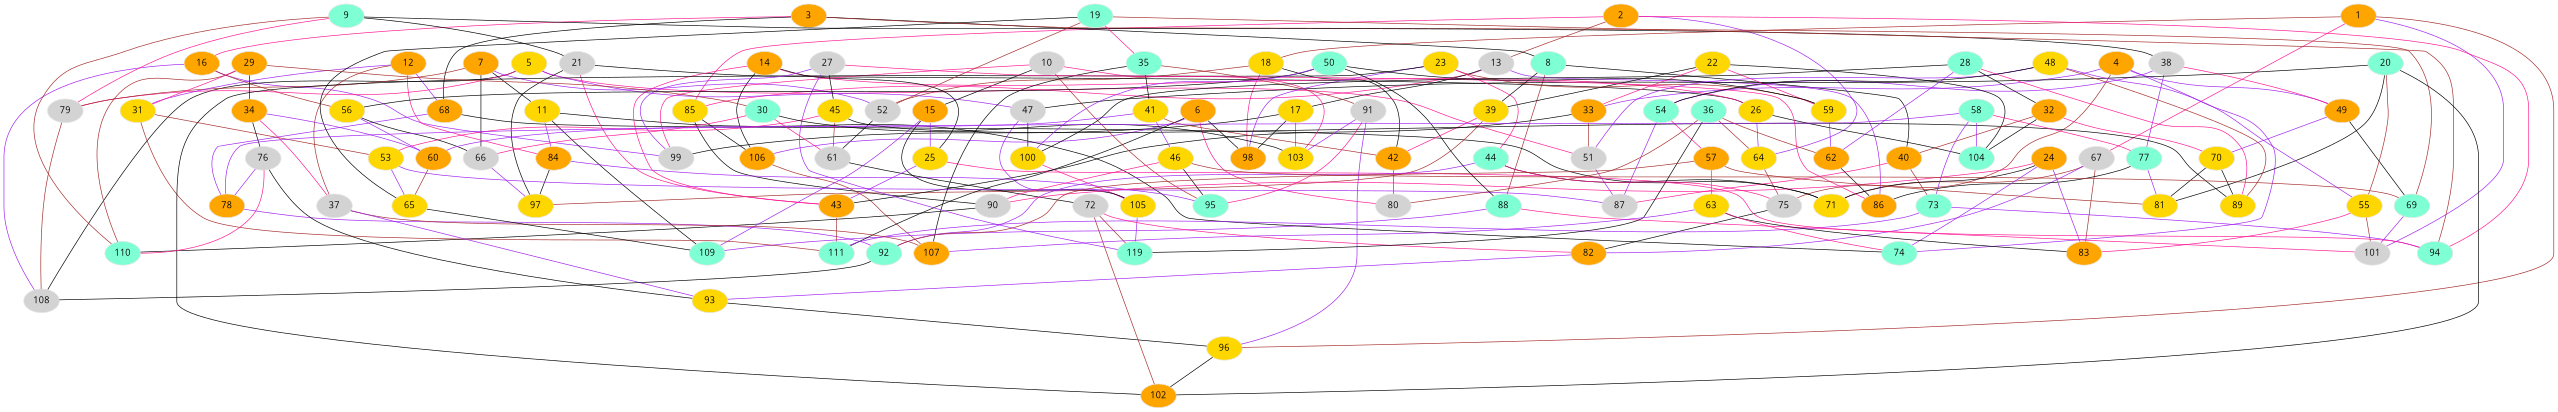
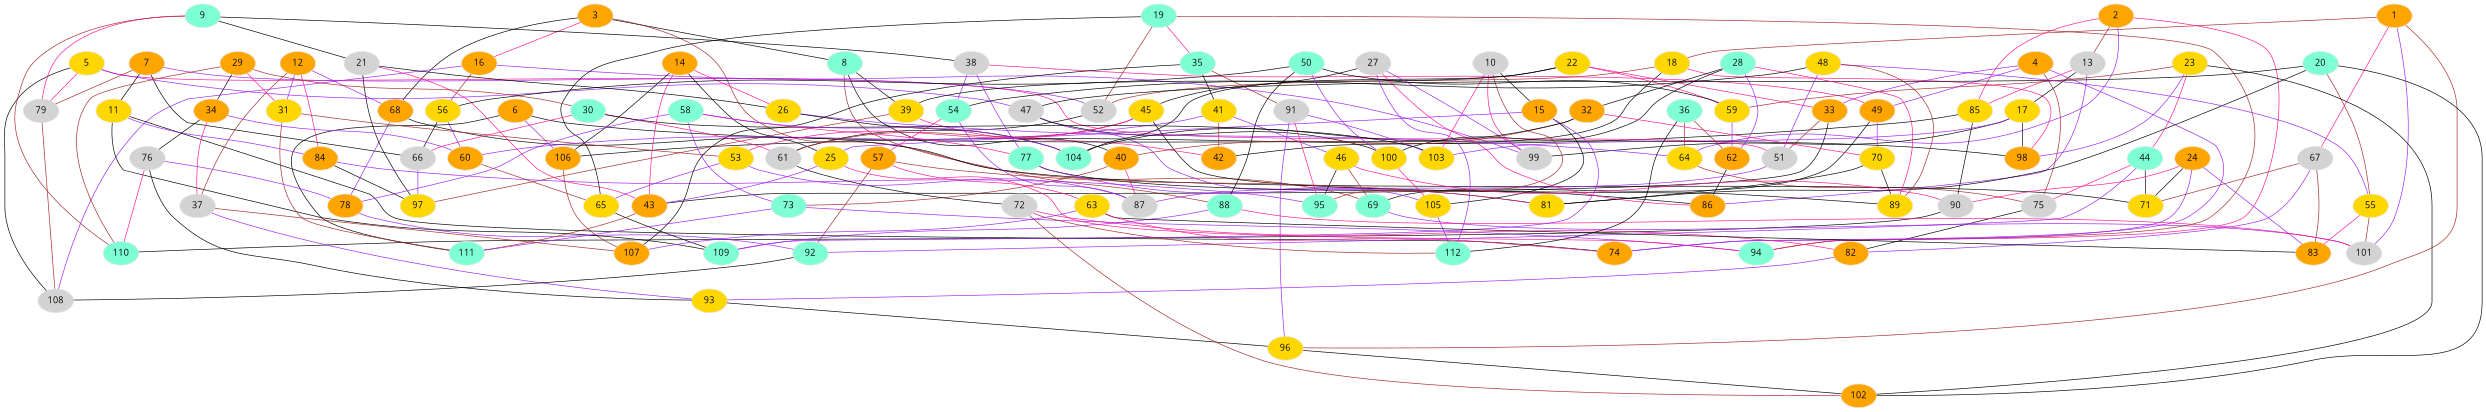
(1393, 206) -> none
(1135, 253) -> (1453, 253)
(1899, 253) -> (1615, 253)
